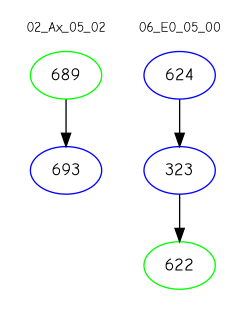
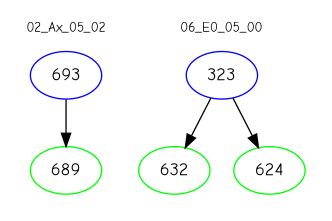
(180, 75) -> (269, 170)
(66, 116) -> (66, 116)
(180, 116) -> (243, 117)
(180, 265) -> (174, 170)
